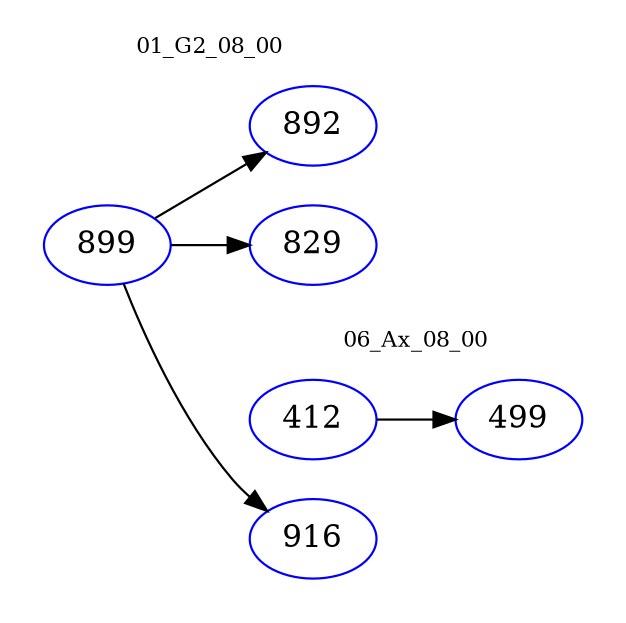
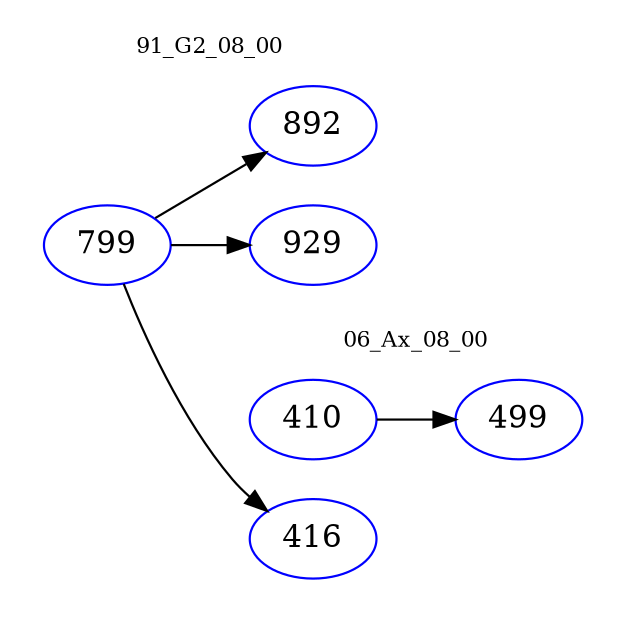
(210, 47) -> (210, 47)
(107, 245) -> (107, 245)
(313, 245) -> (313, 245)
(313, 420) -> (313, 420)
(313, 539) -> (313, 539)
